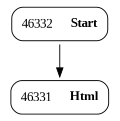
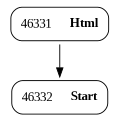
(60, 56) -> (60, 56)
